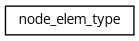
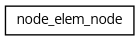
(70, 20) -> (70, 20)
